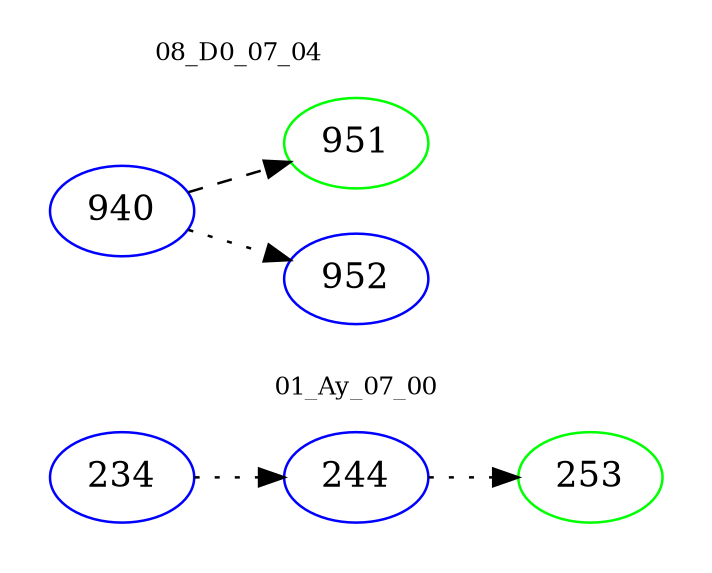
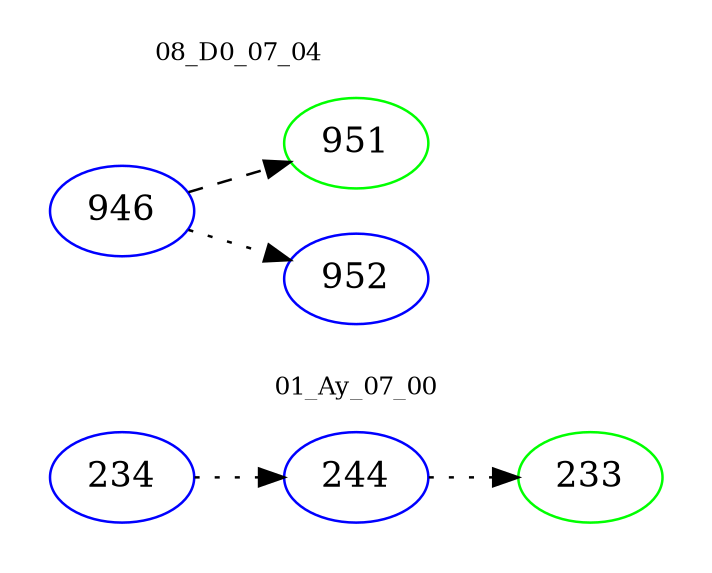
(122, 211) -> (122, 211)
(590, 477) -> (590, 477)
